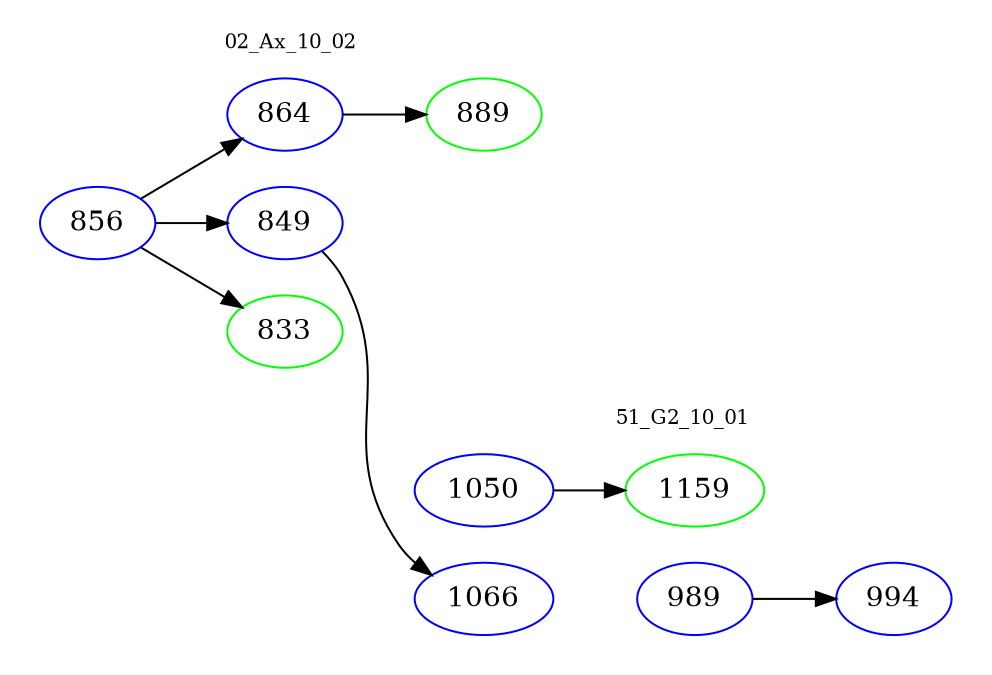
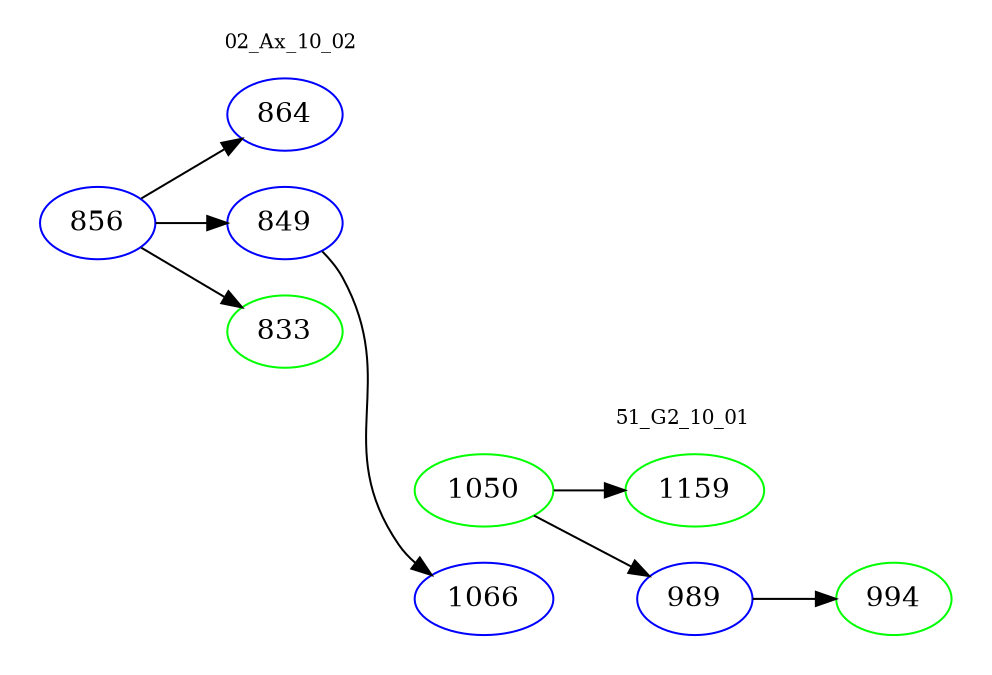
(484, 115) -> none
(484, 490) -> (484, 490)
none -> (582, 541)
(894, 599) -> (894, 599)
